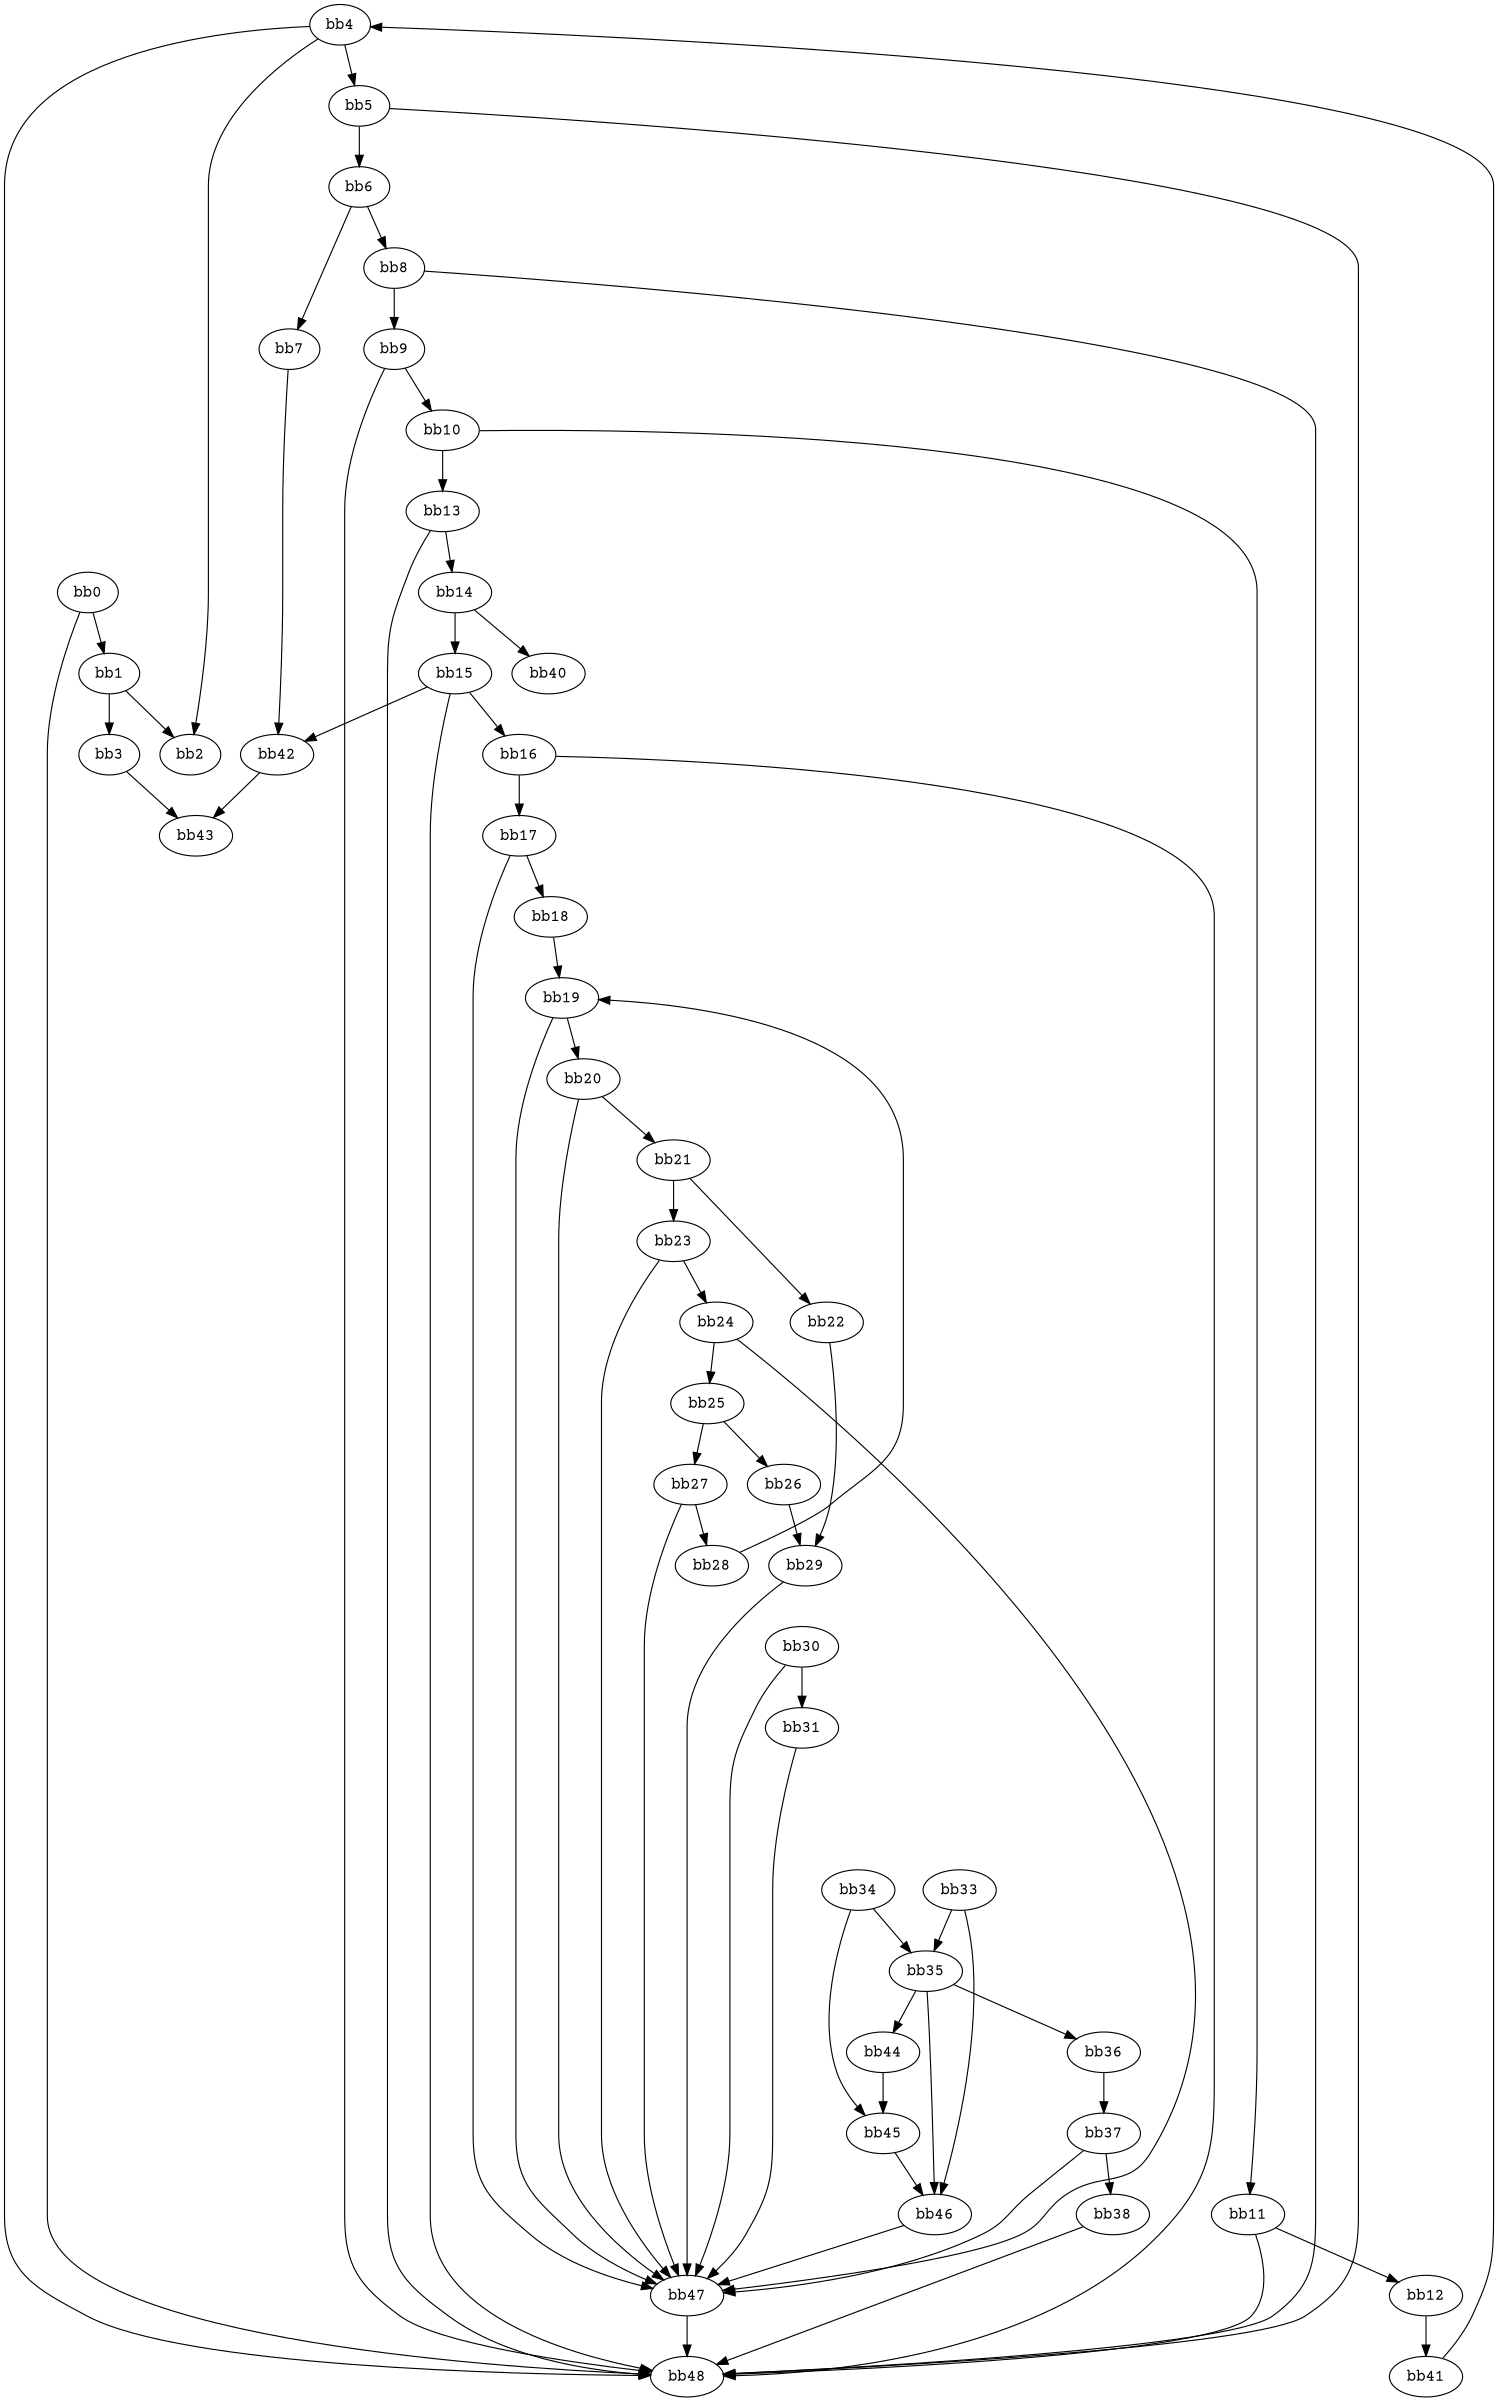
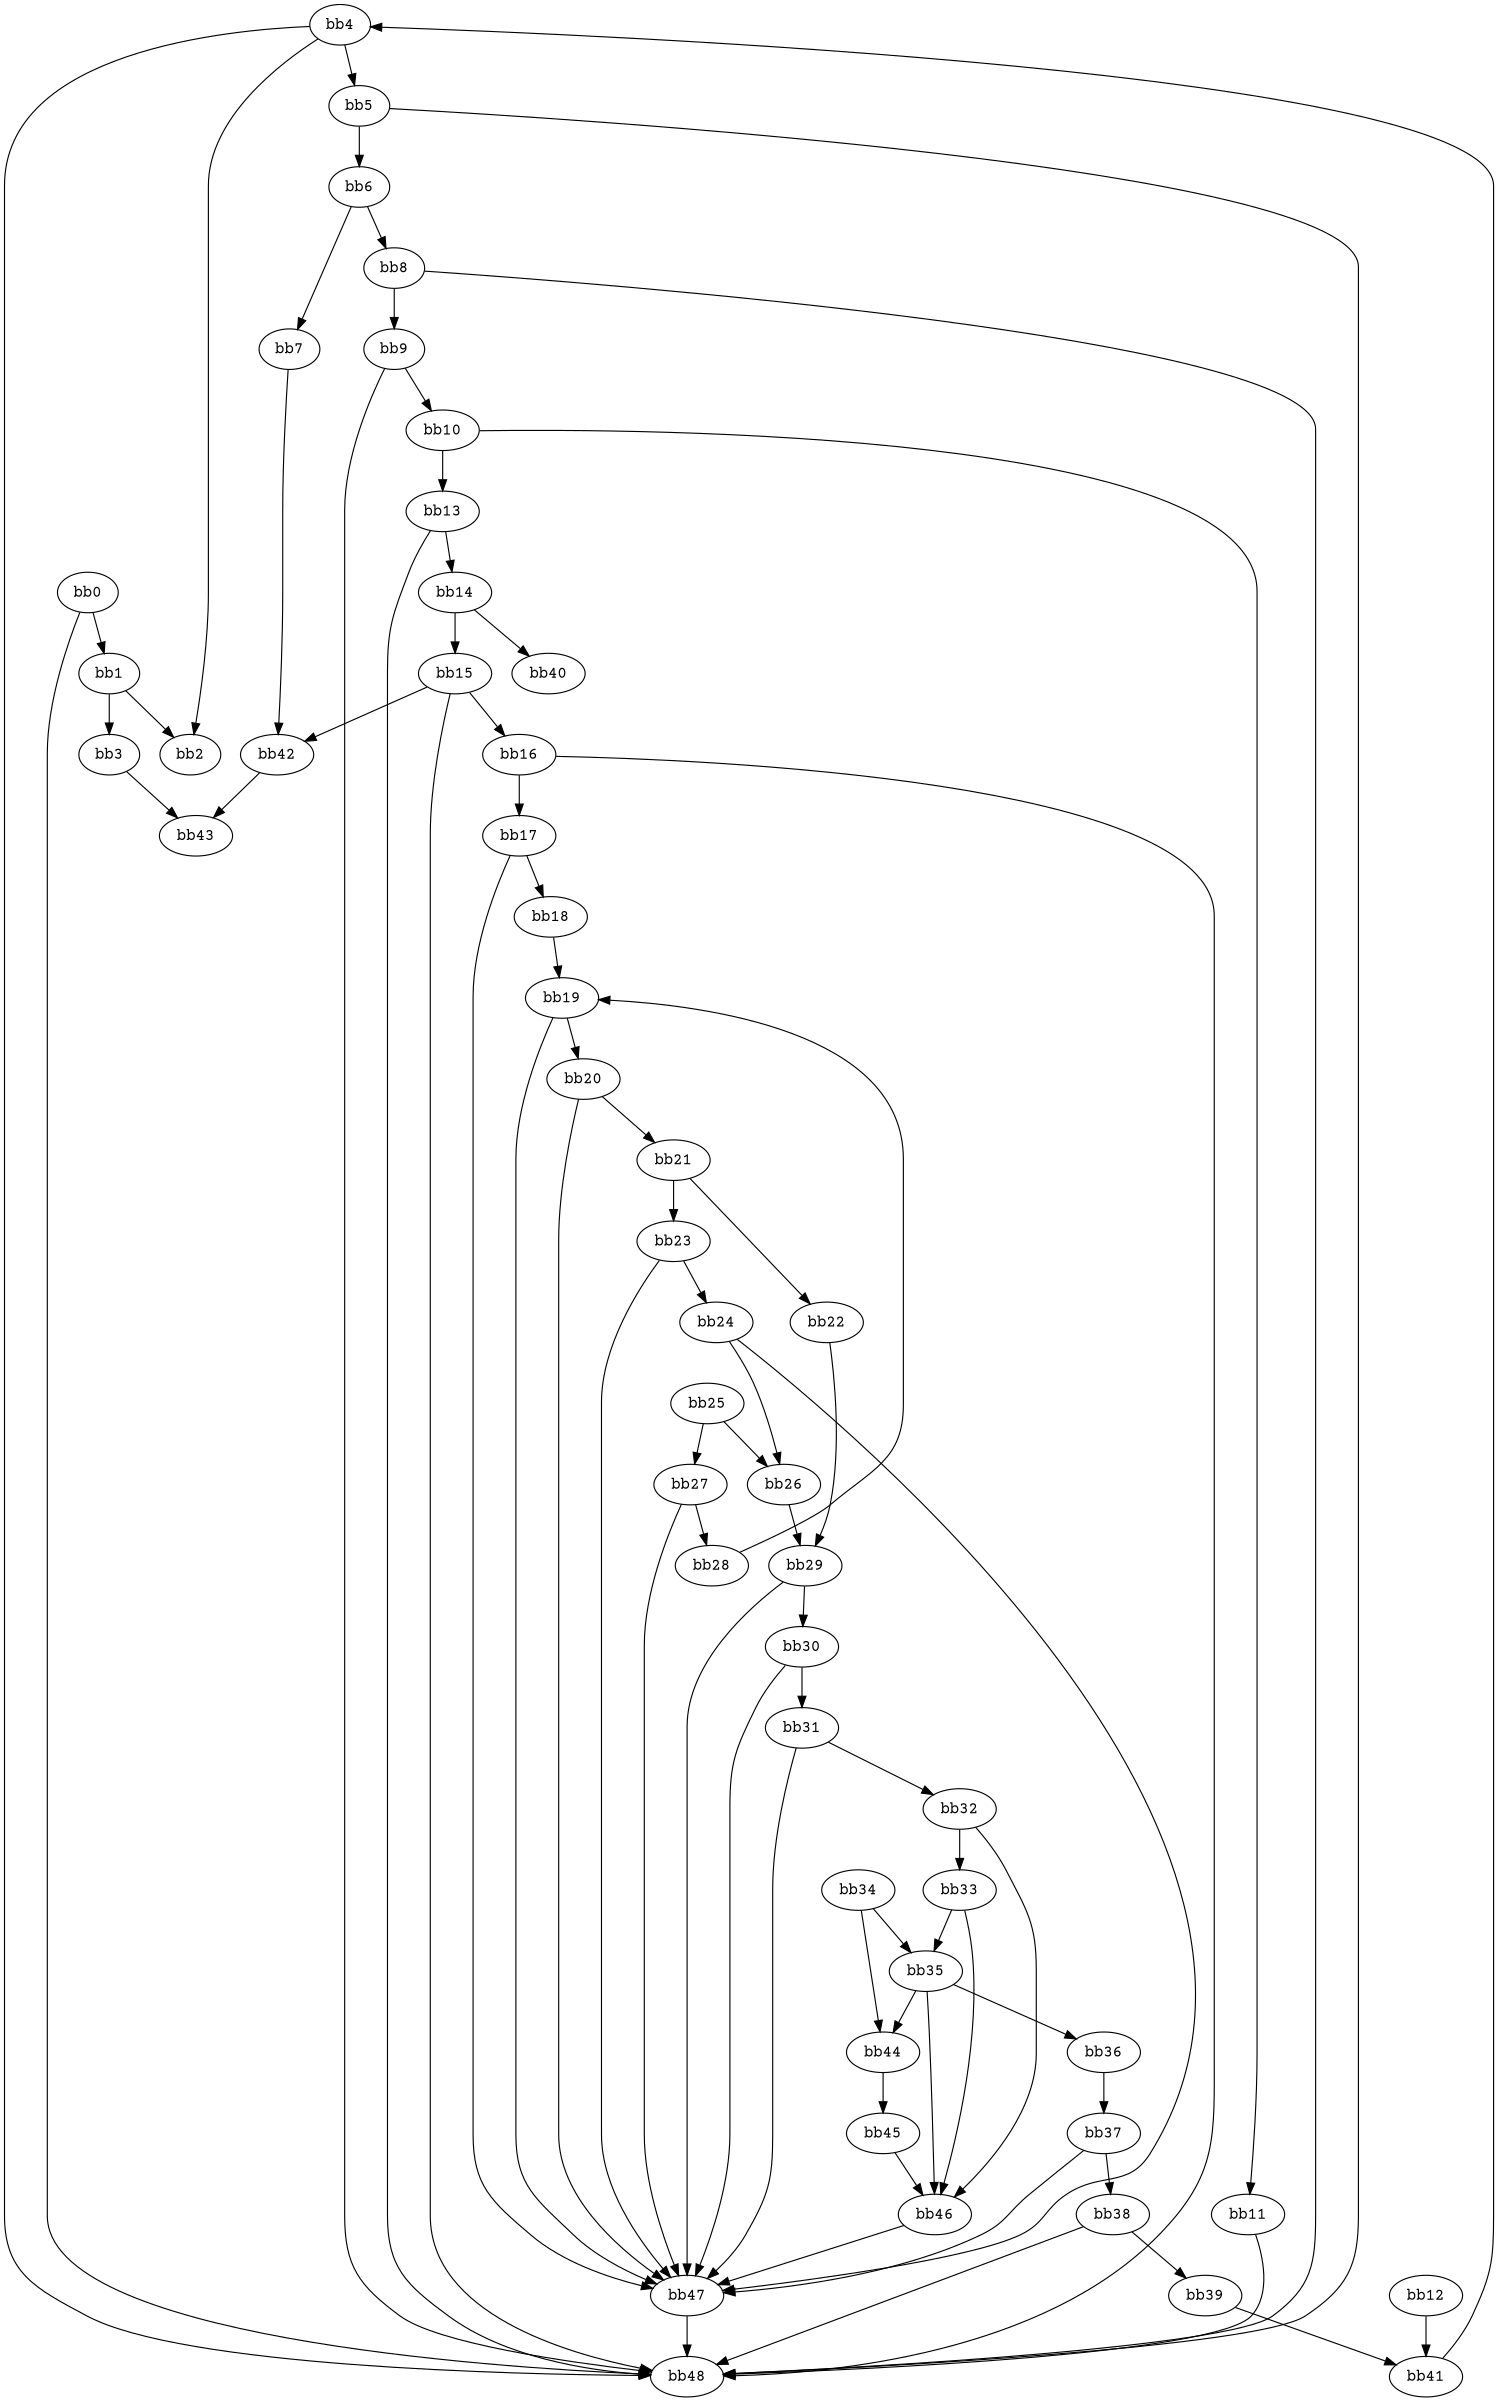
(713, 1357) -> (759, 1395)
none -> (804, 1601)
none -> (960, 1809)
(829, 2011) -> (870, 1965)
(1332, 2253) -> none
none -> (1205, 2296)
